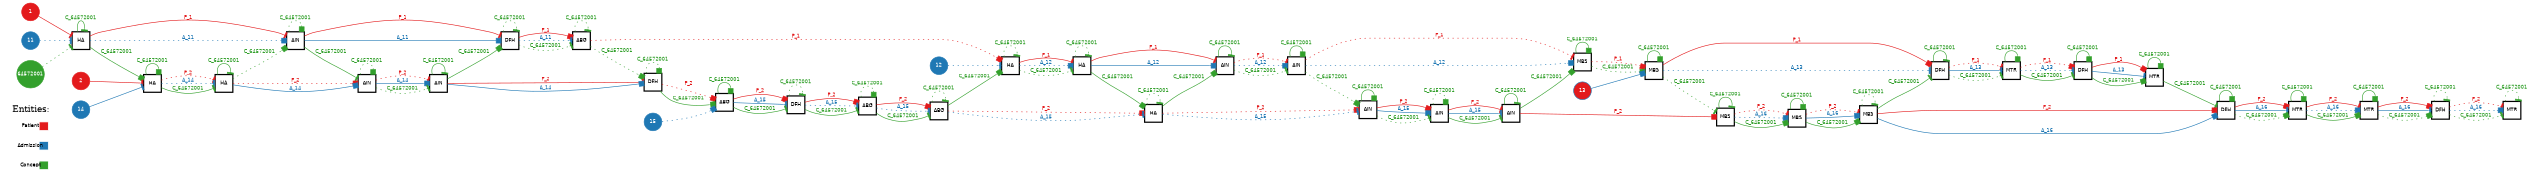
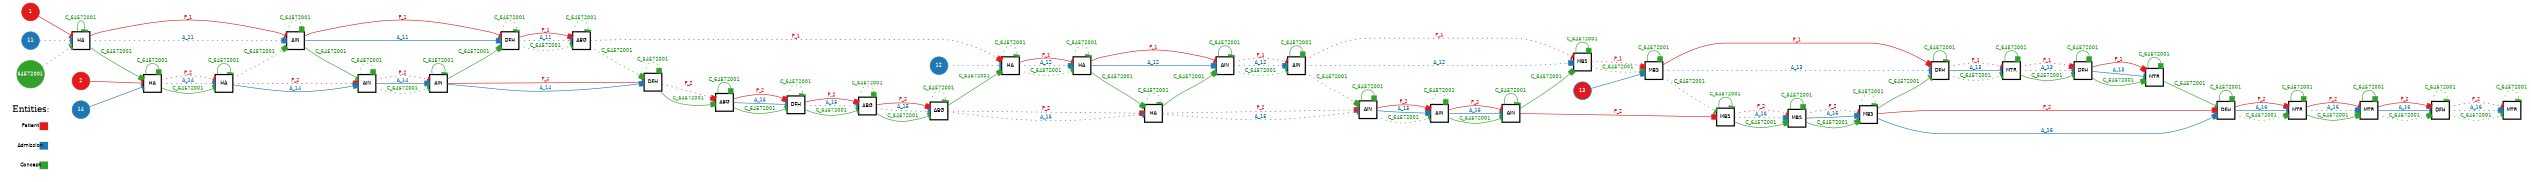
(653, 122) -> none
